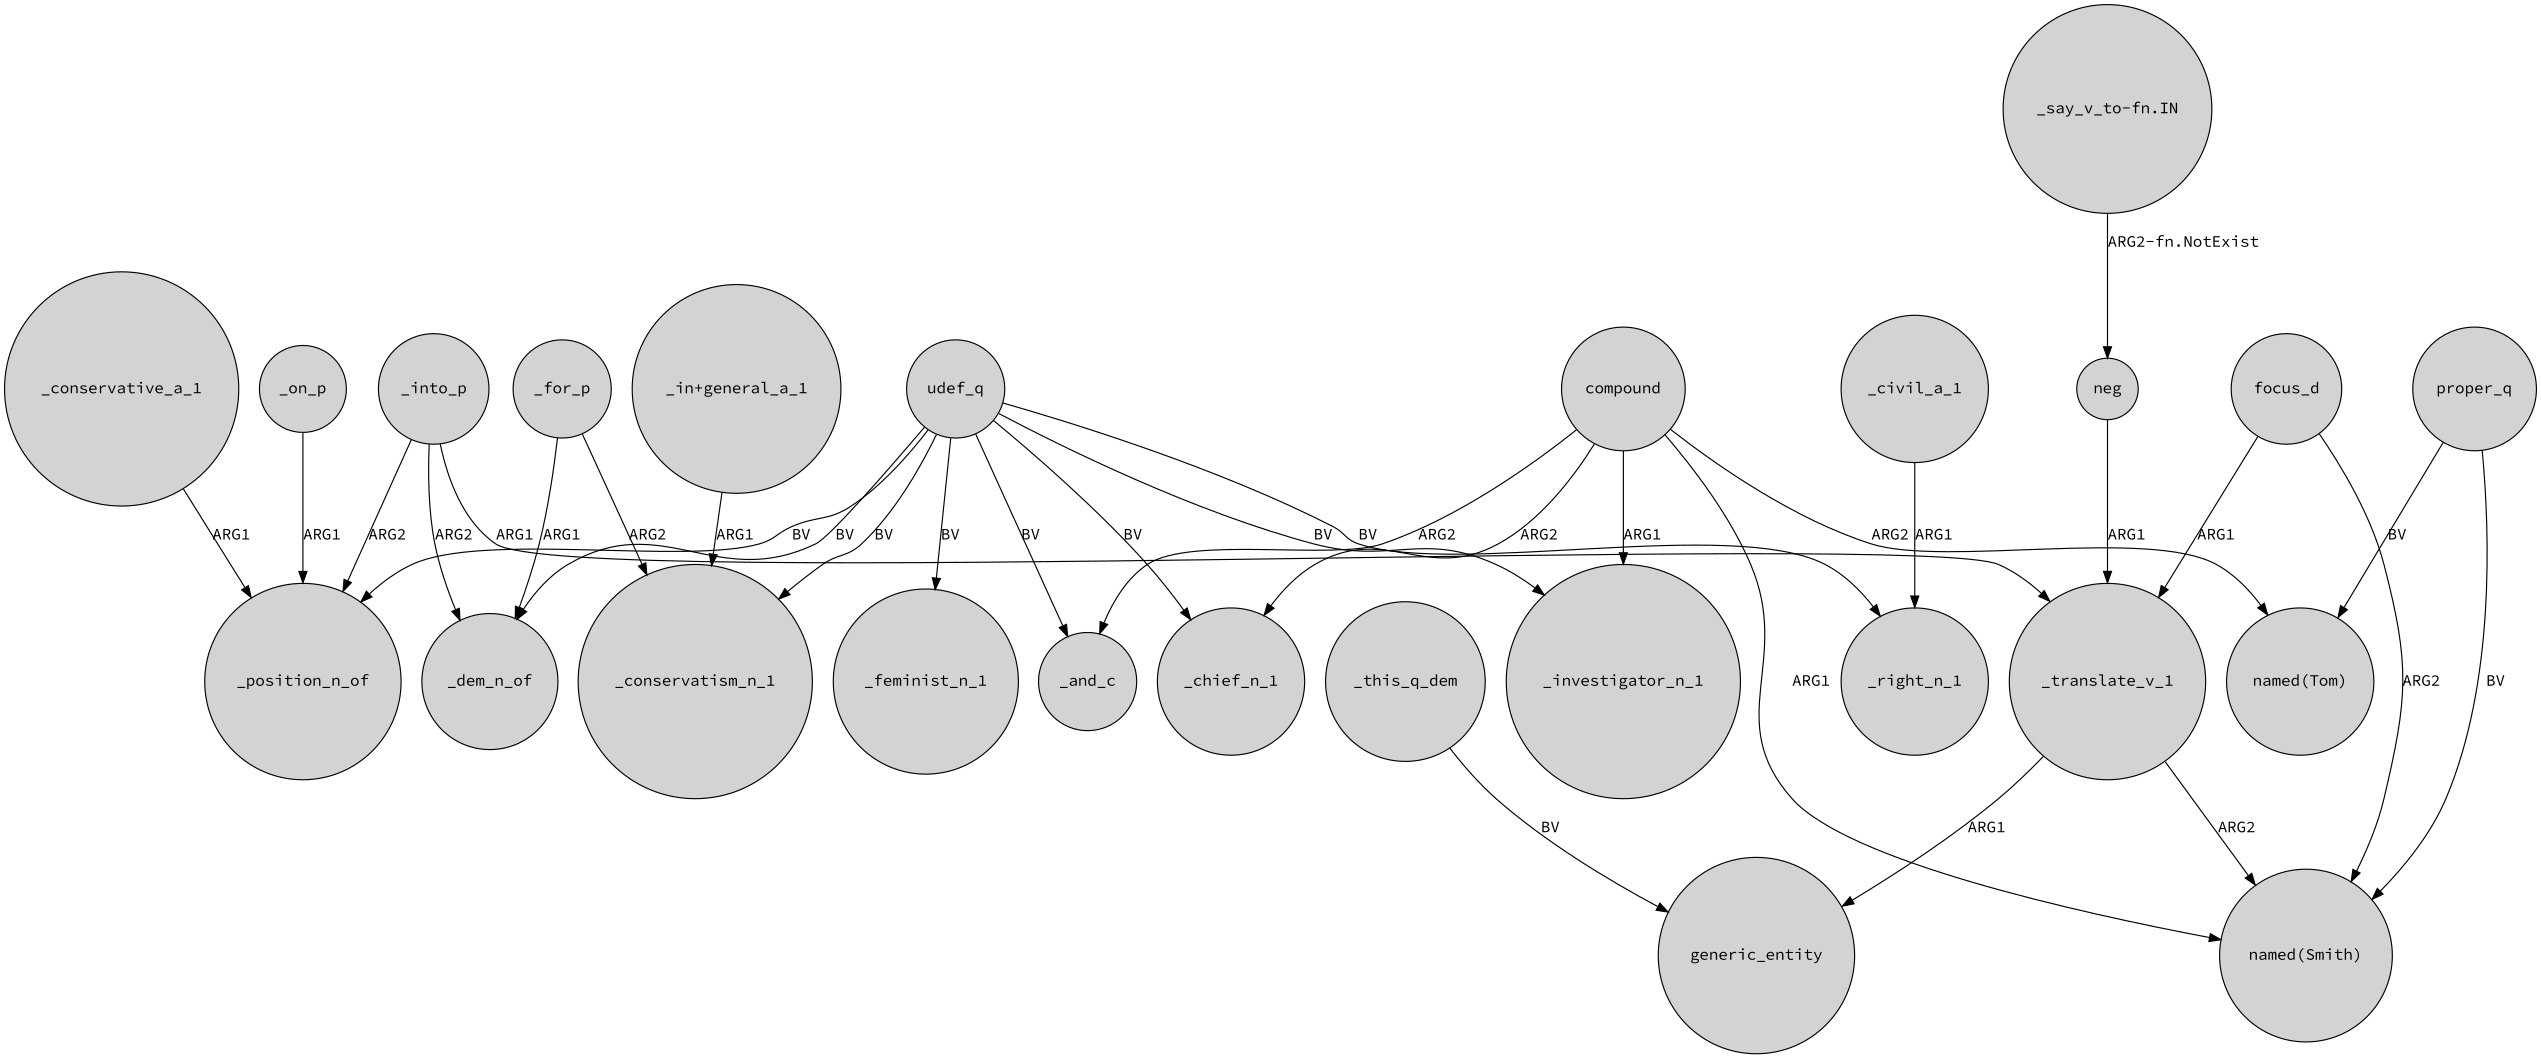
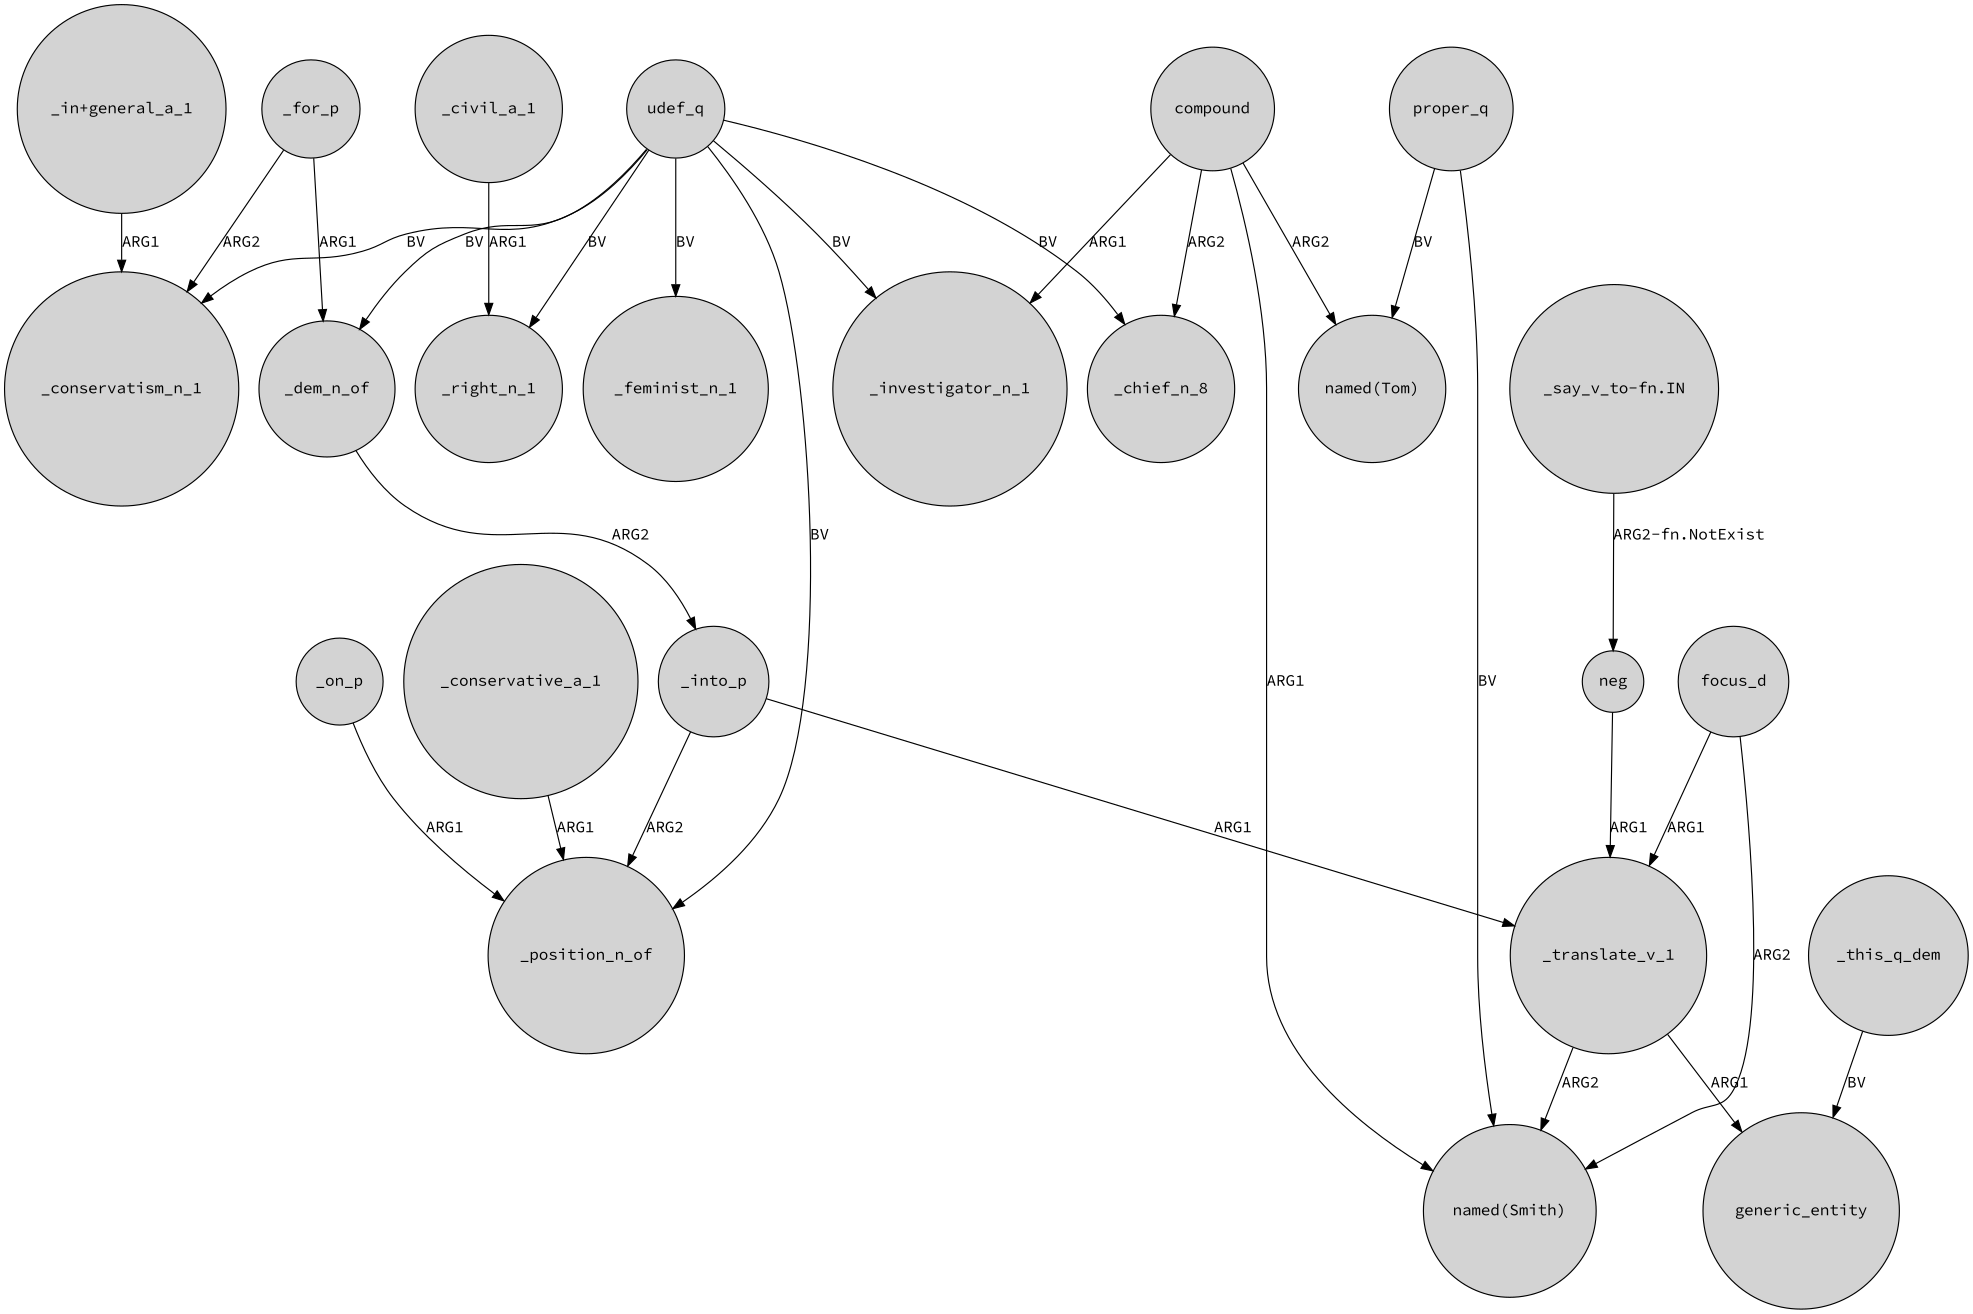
(432, 529) -> (524, 534)
(1088, 682) -> none
(1231, 682) -> (1161, 389)
